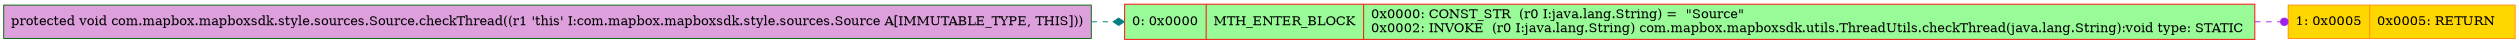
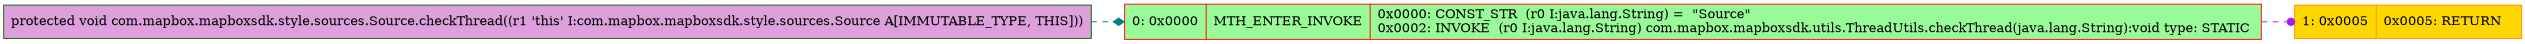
(1285, 21) -> (1288, 21)
